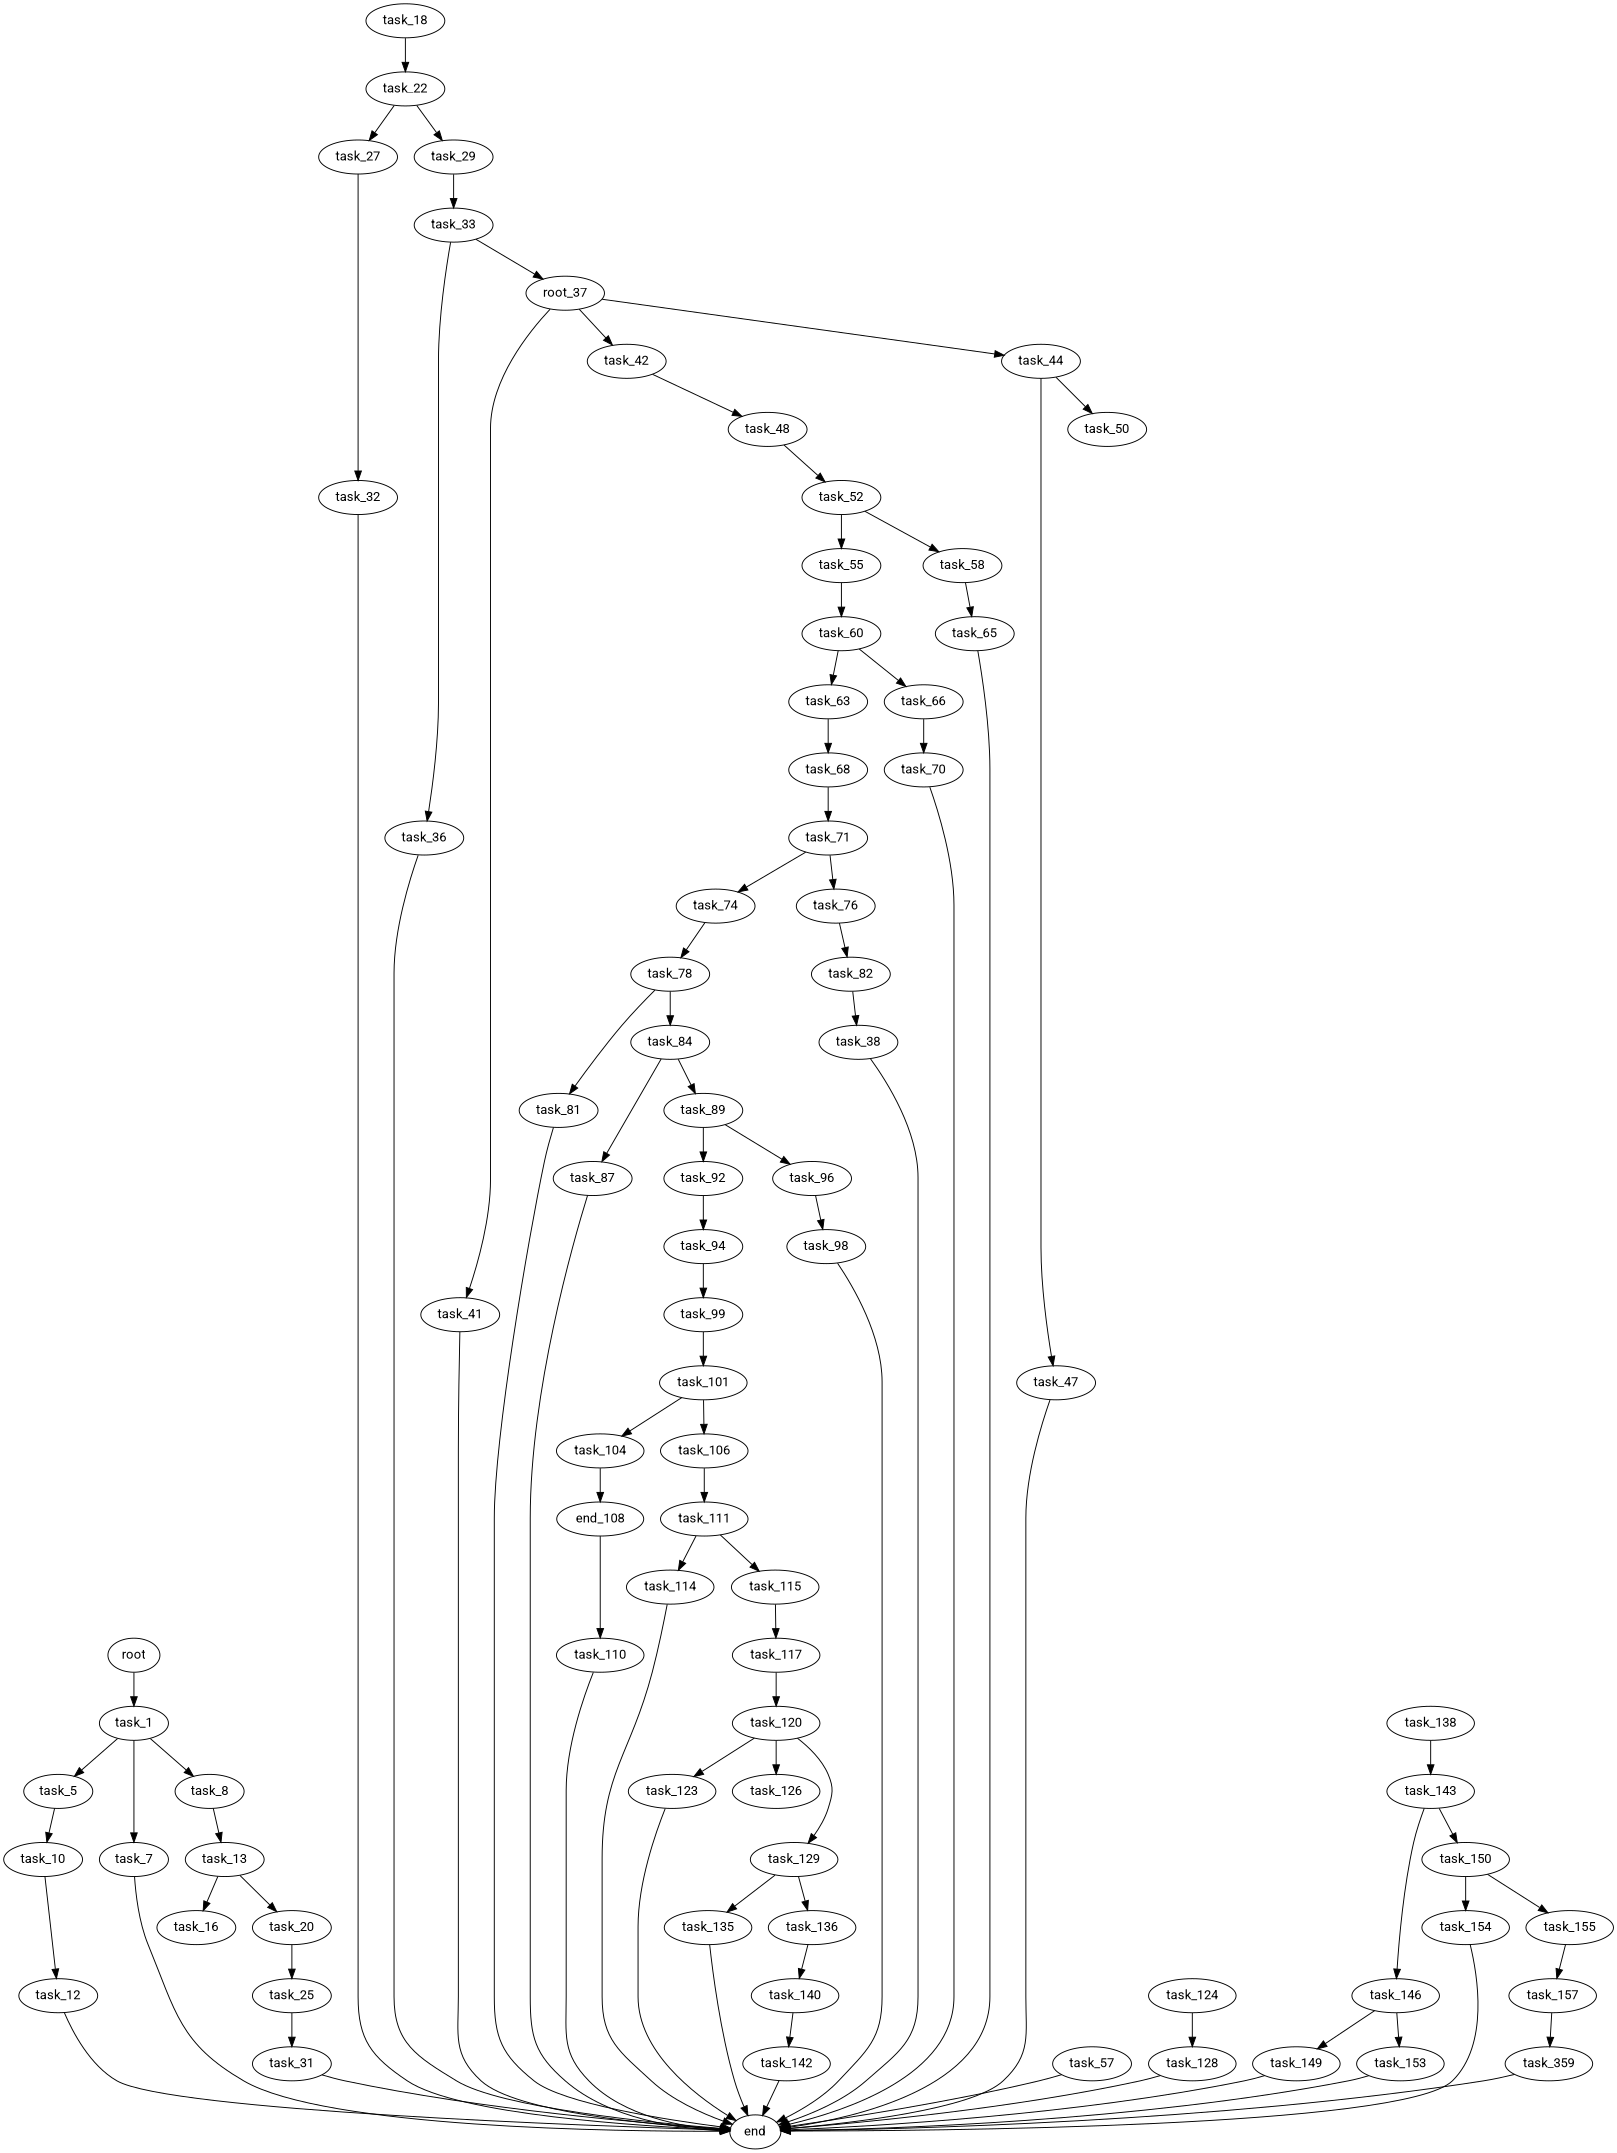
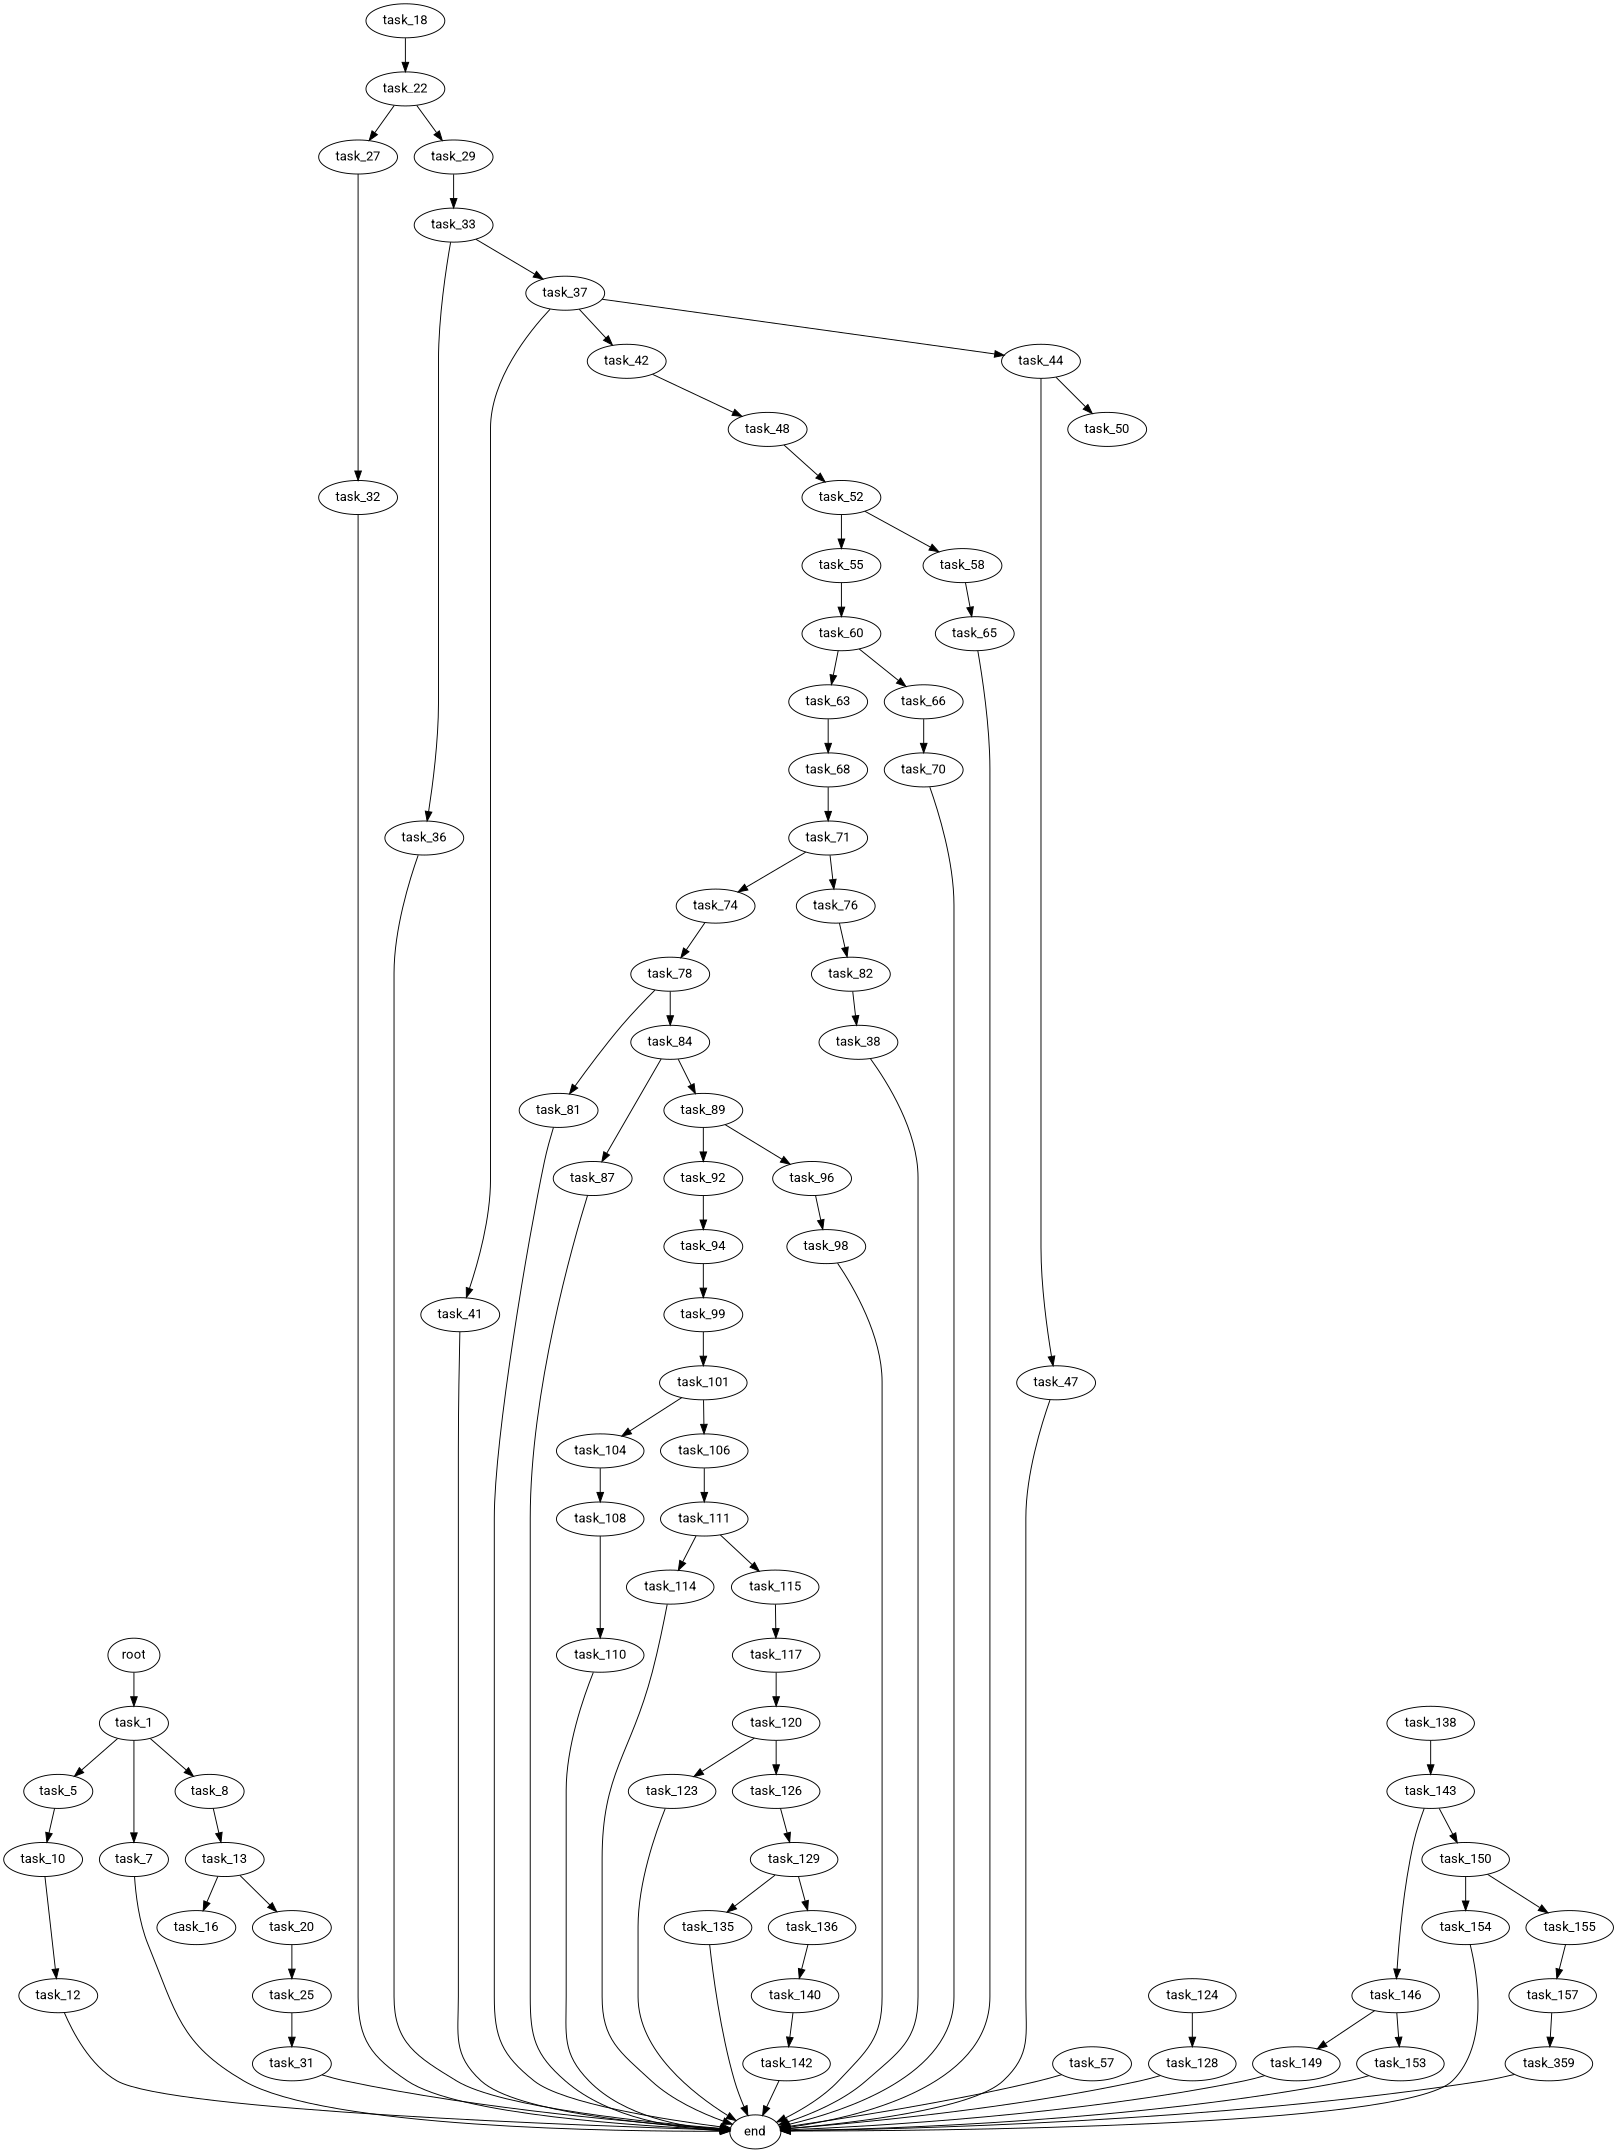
(565, 293) -> (565, 293)
(600, 1519) -> (600, 1519)
(831, 1783) -> (784, 1821)
